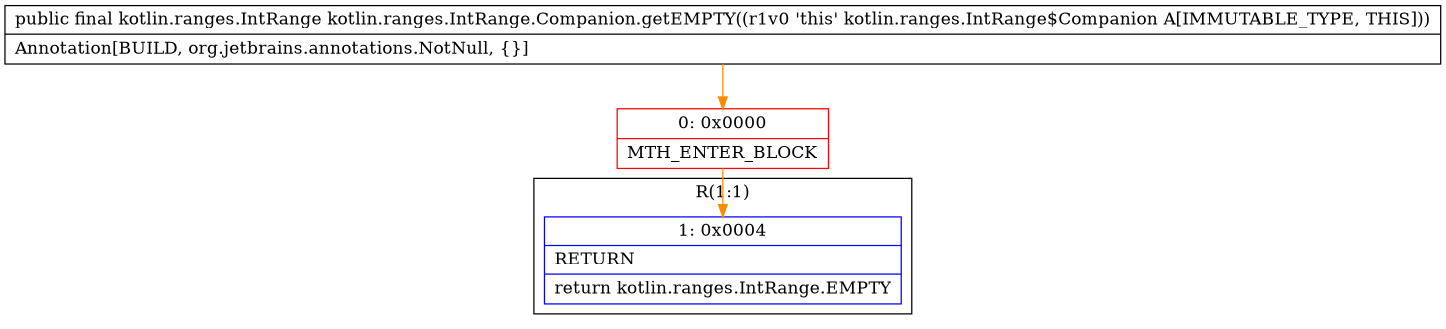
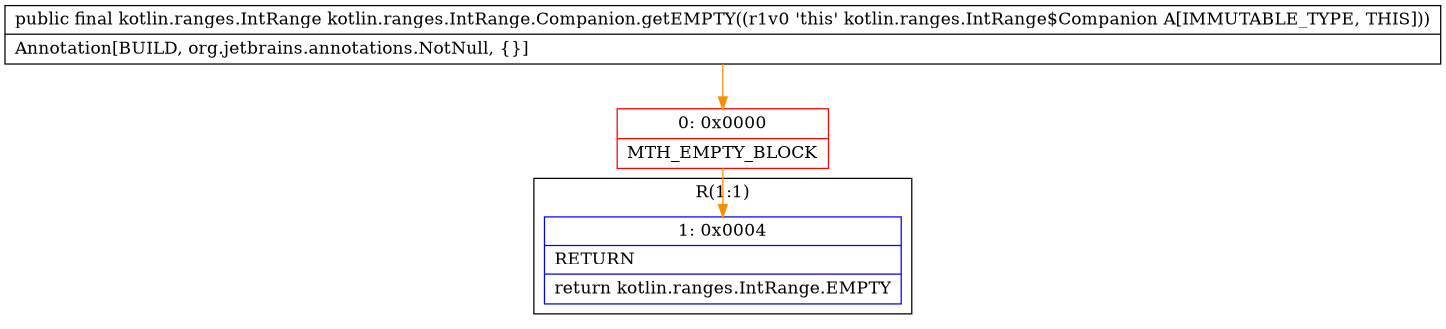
(723, 153) -> (723, 153)
